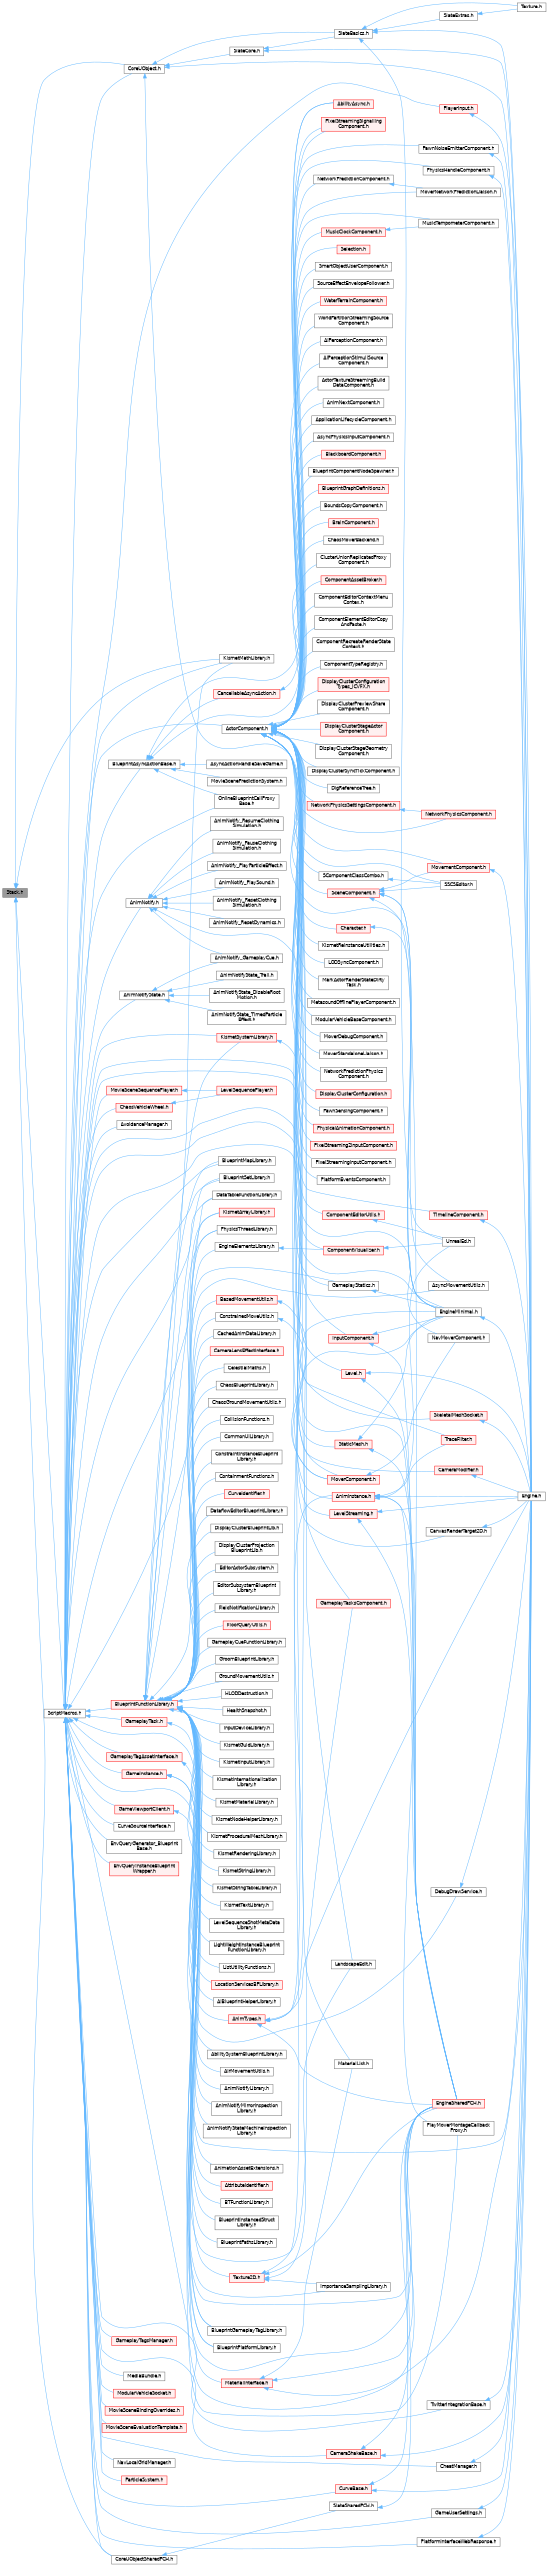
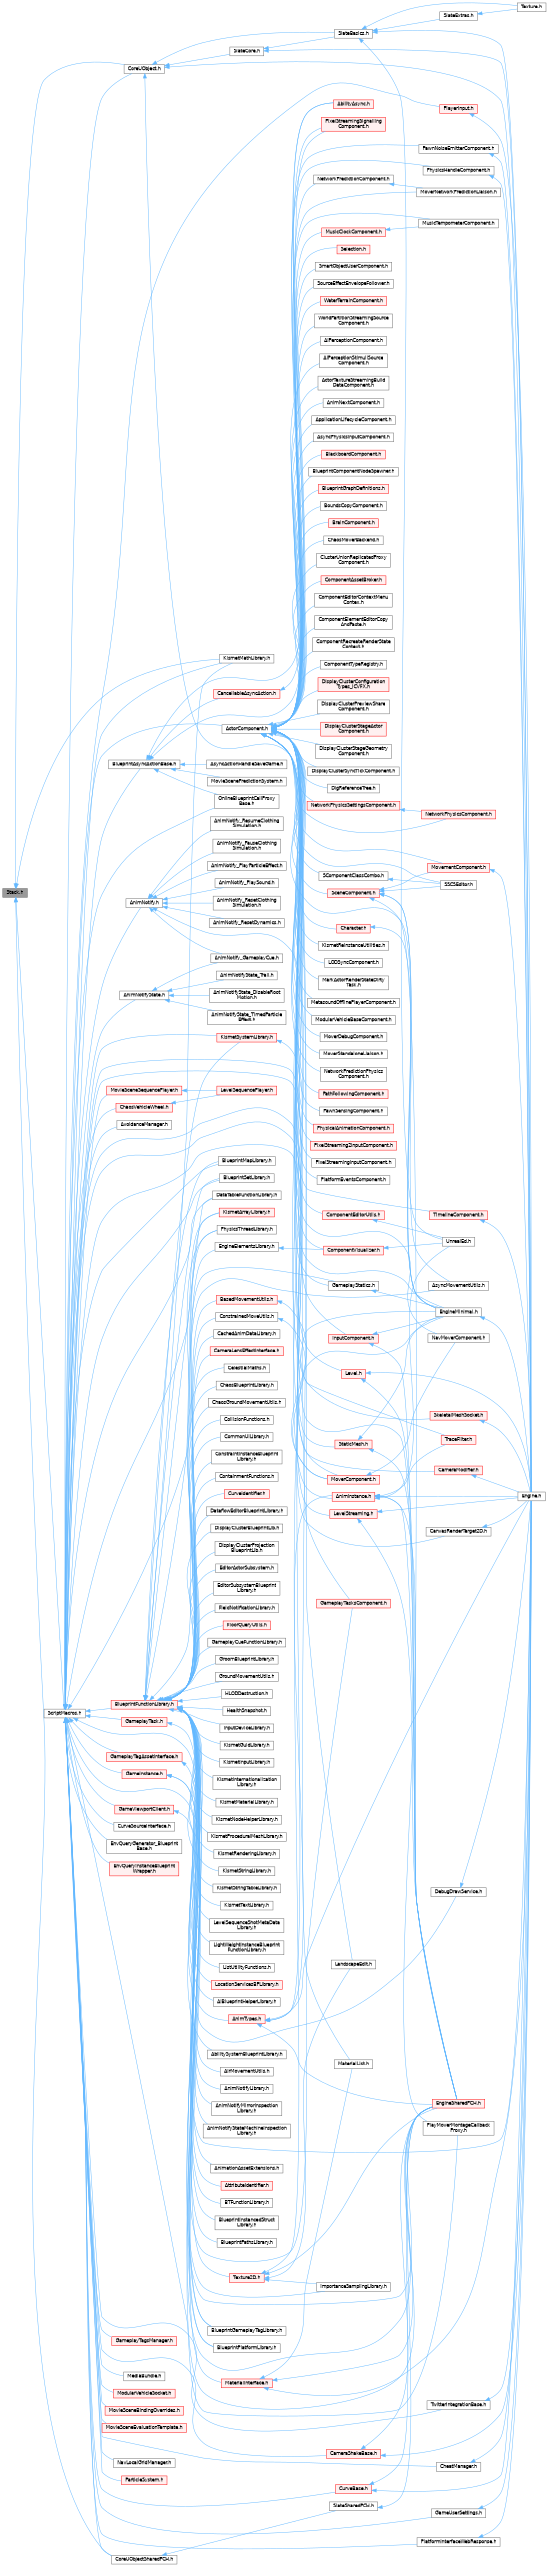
(353, 1094) -> (353, 1094)
